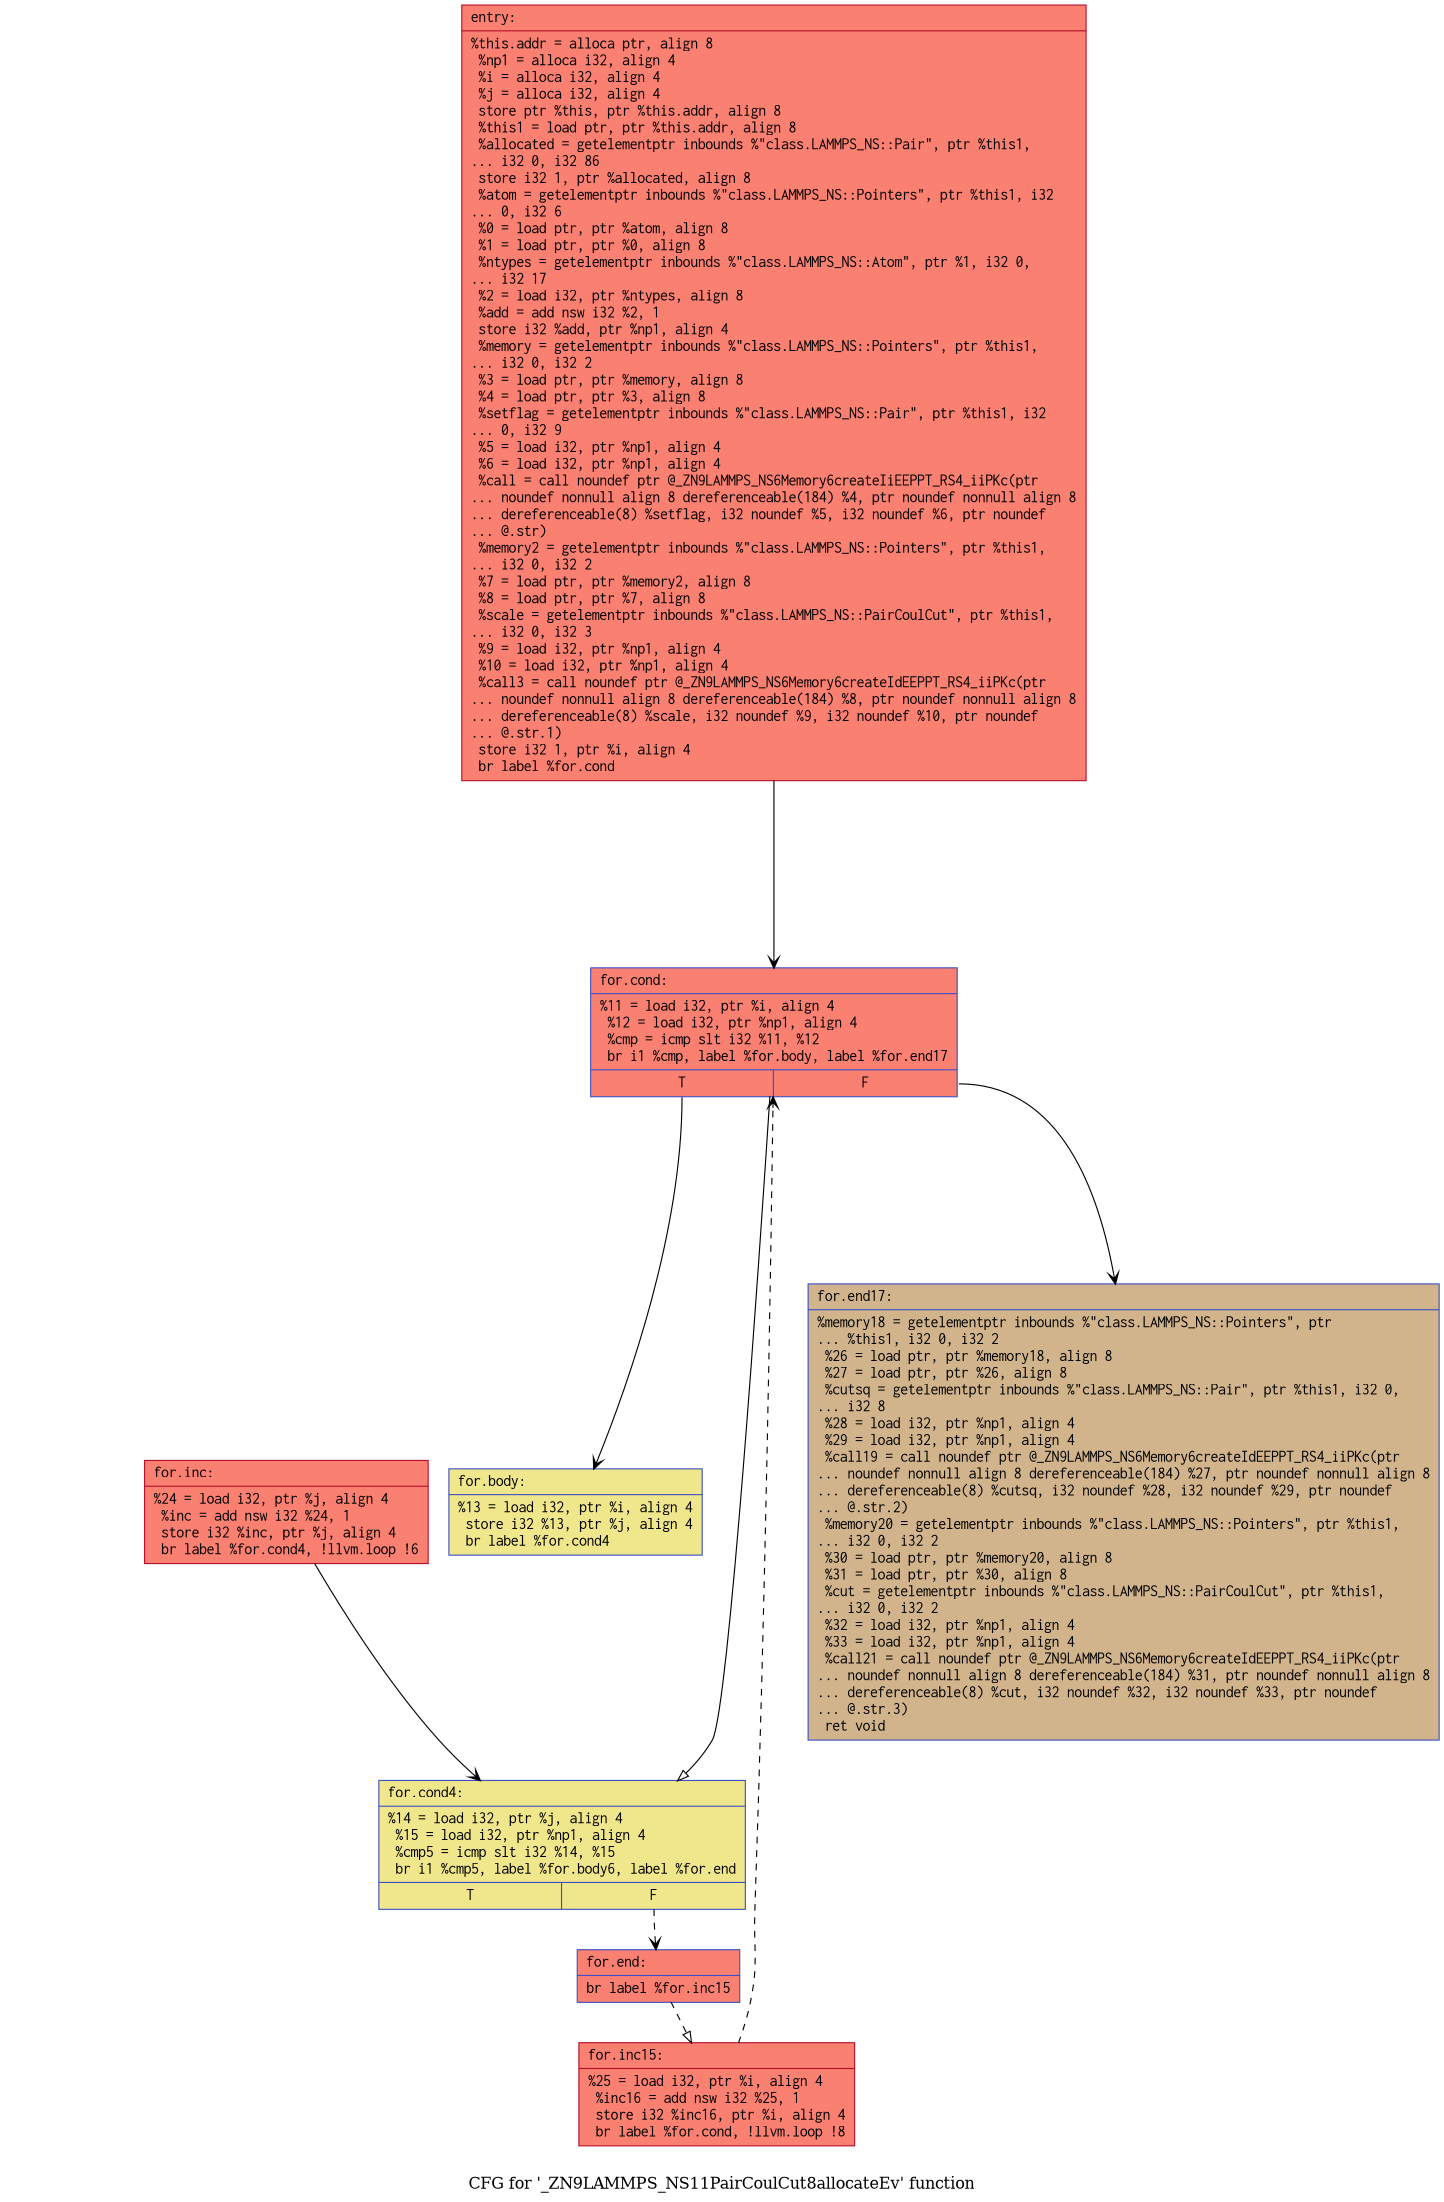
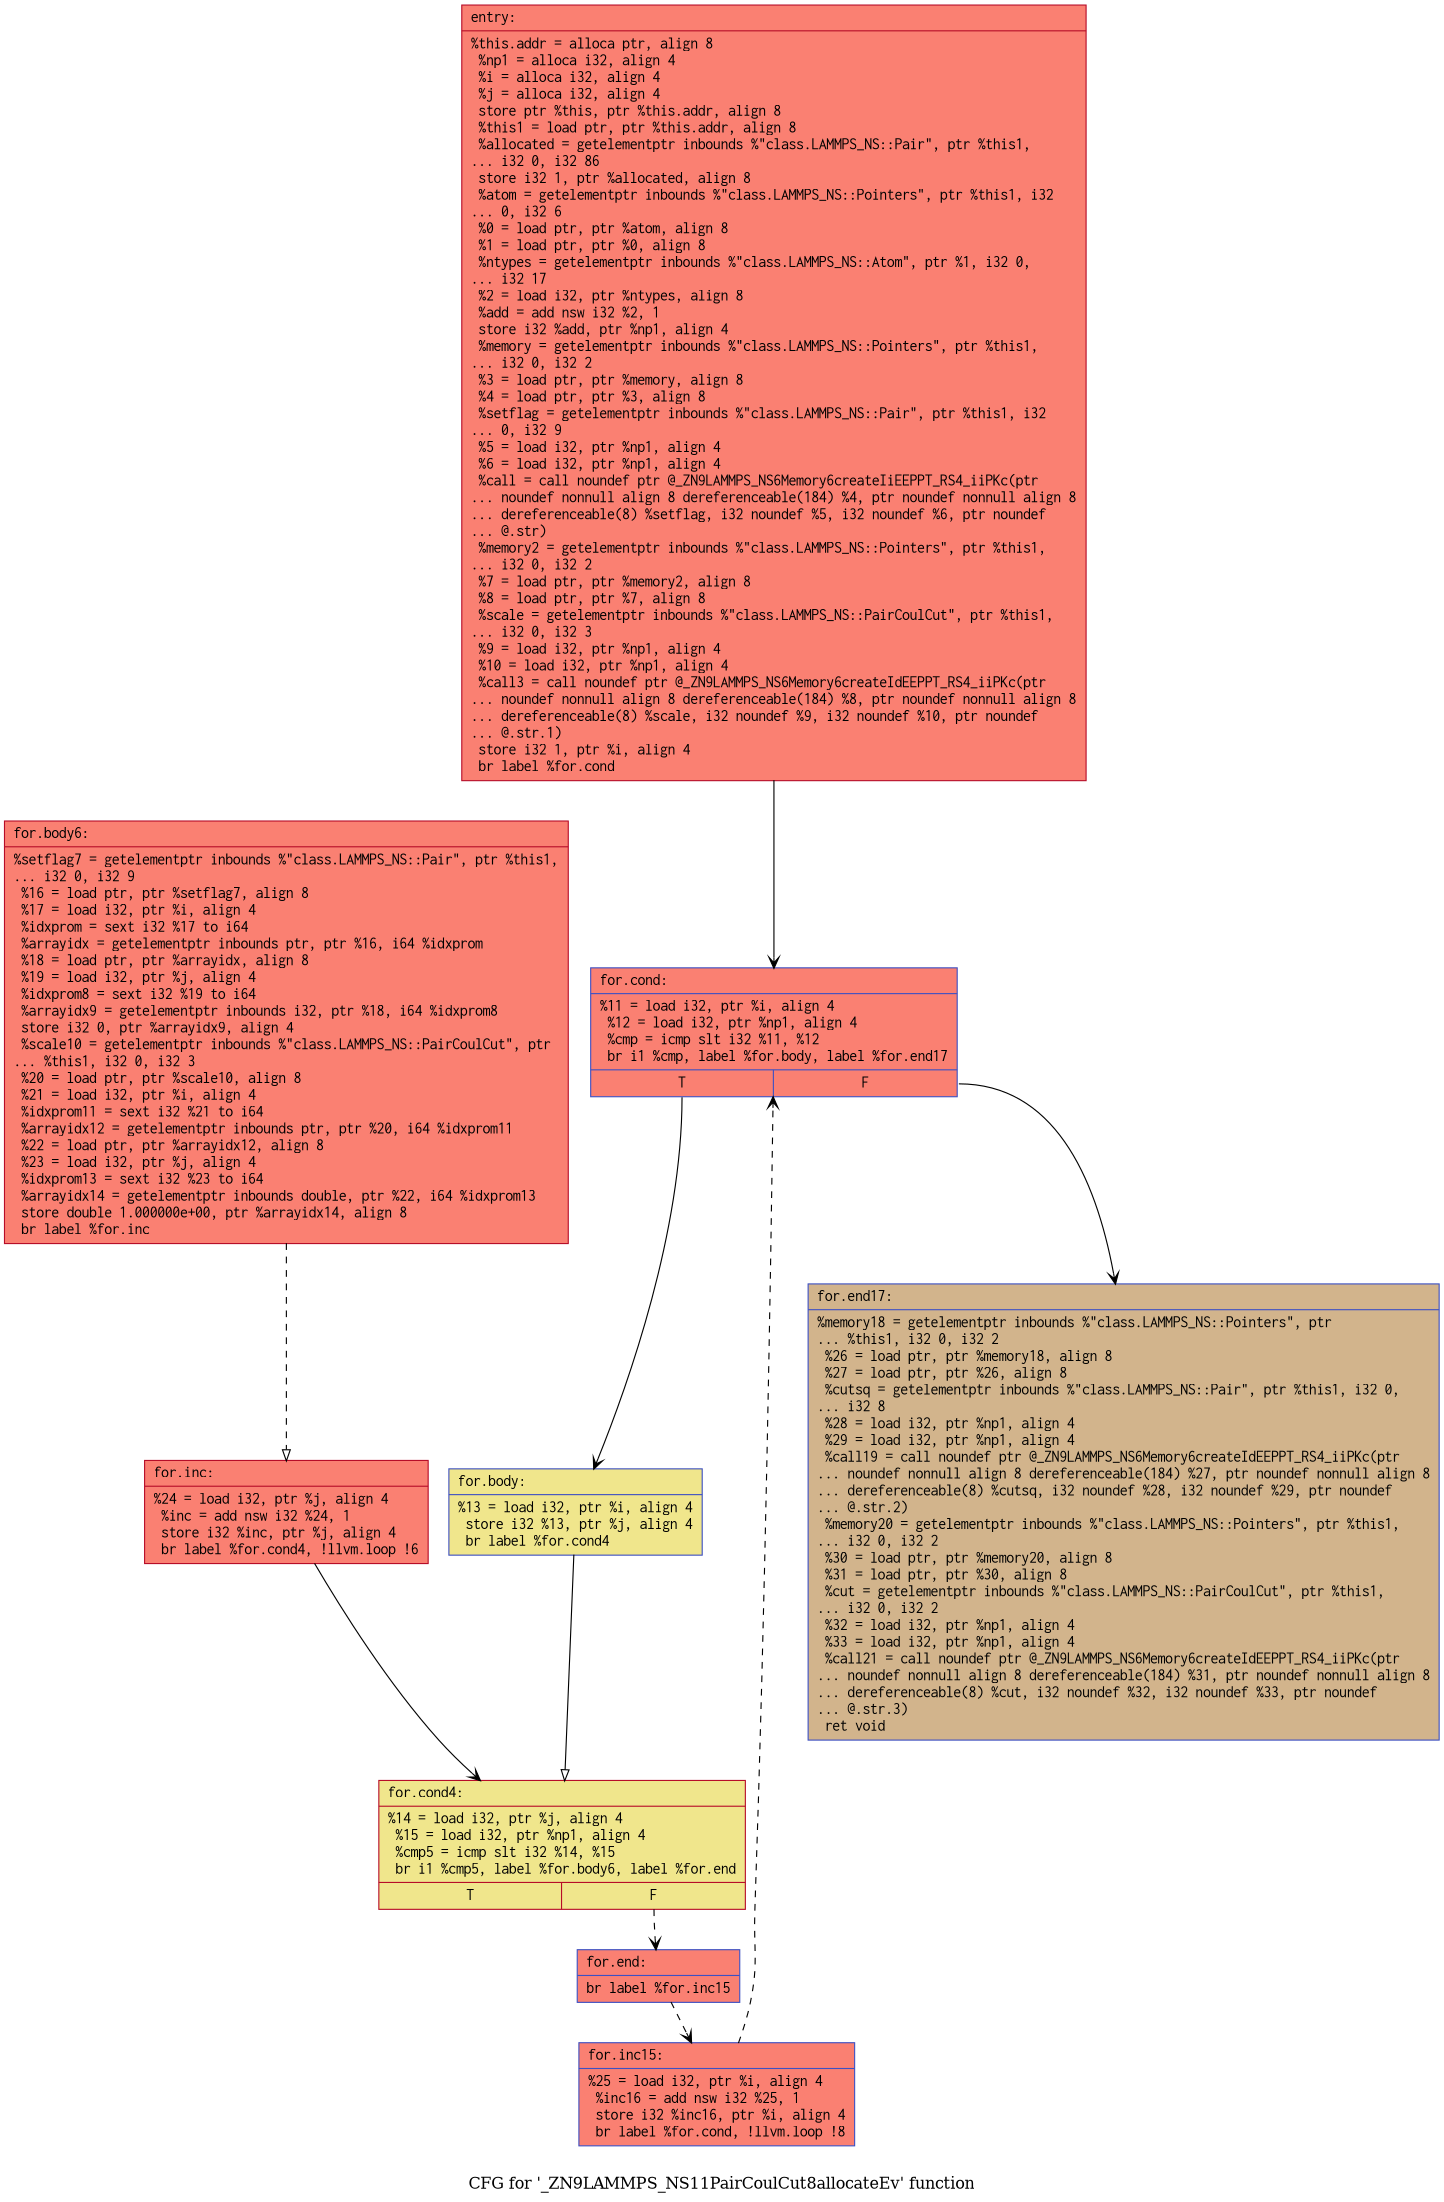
none -> (286, 1032)
(745, 1440) -> (569, 1662)
(562, 1845) -> (562, 1845)
(679, 2018) -> (679, 2018)
(717, 2094) -> (717, 2094)
